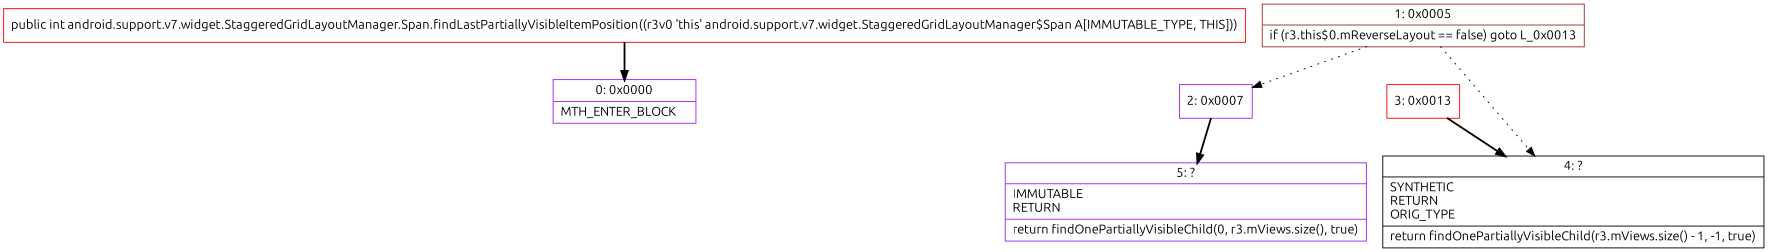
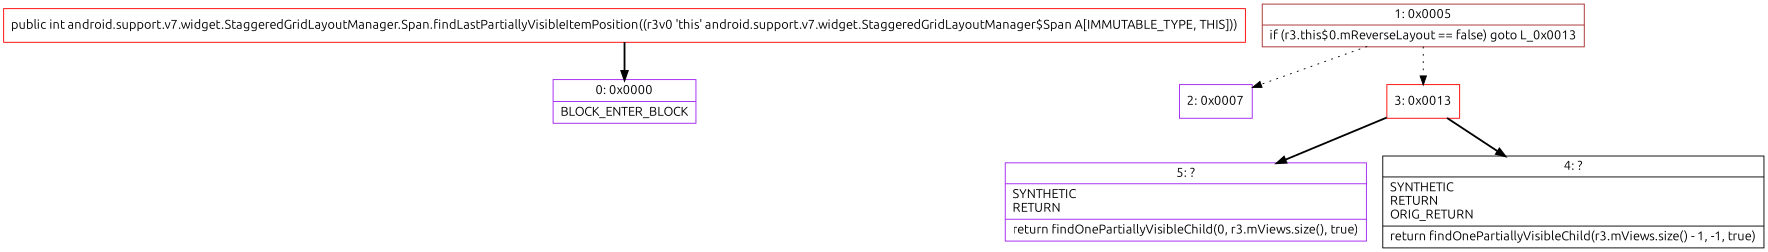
(1485, 98) -> (1423, 61)
(618, 112) -> (625, 112)
(1206, 136) -> (1336, 139)
(1048, 194) -> (1044, 194)
(1423, 215) -> (1432, 215)
